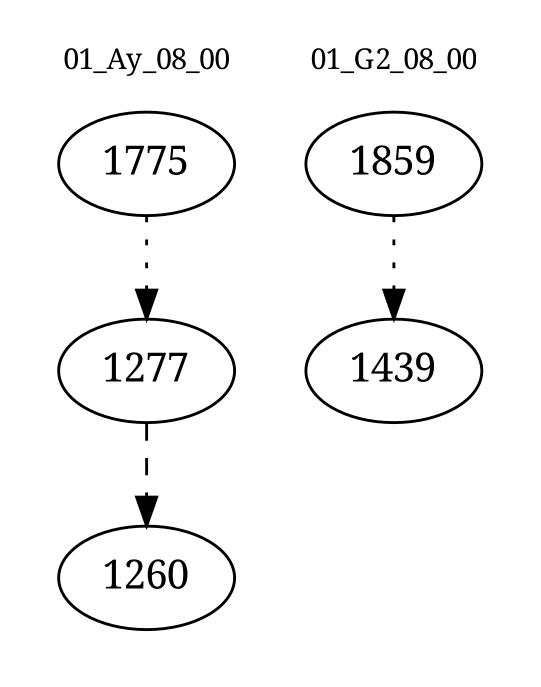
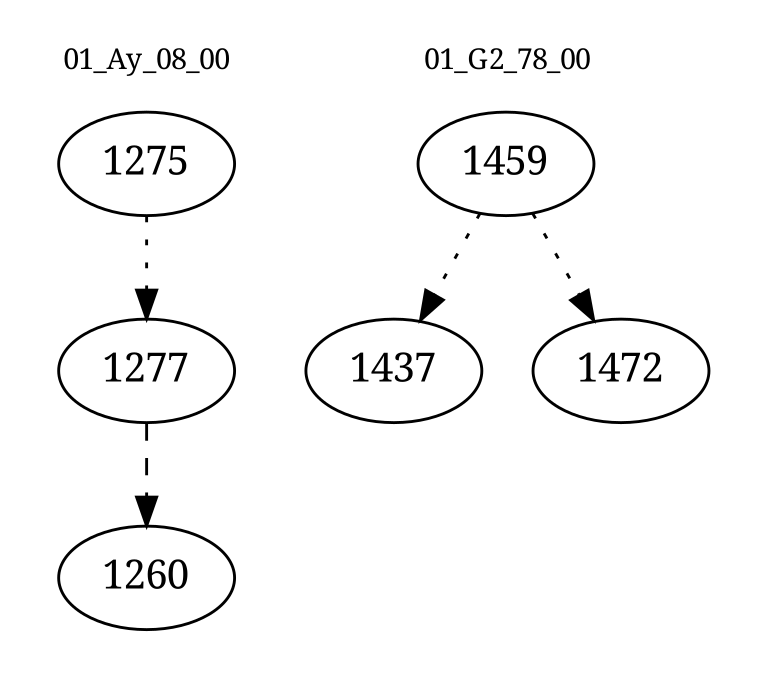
(394, 62) -> (507, 62)
(147, 164) -> (147, 164)
(394, 164) -> (506, 164)
(394, 371) -> (394, 371)
none -> (621, 371)
